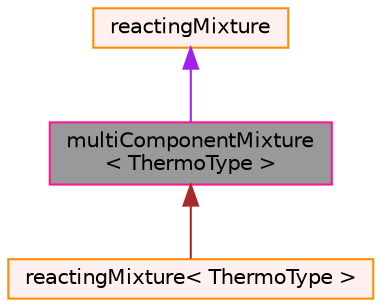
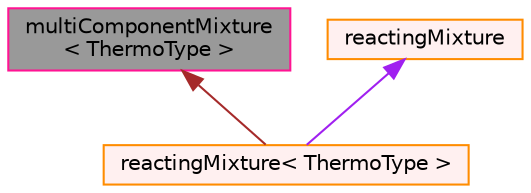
(191, 96) -> (348, 109)
